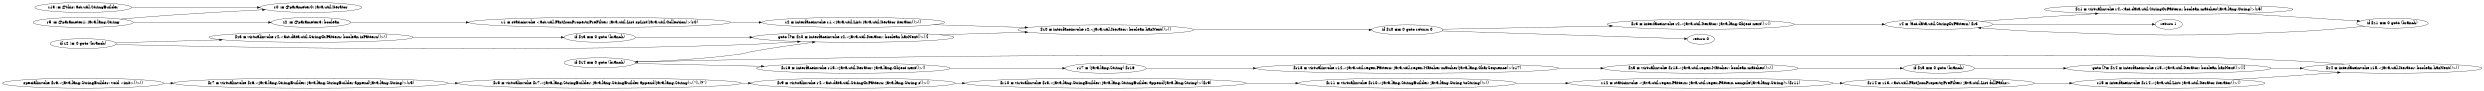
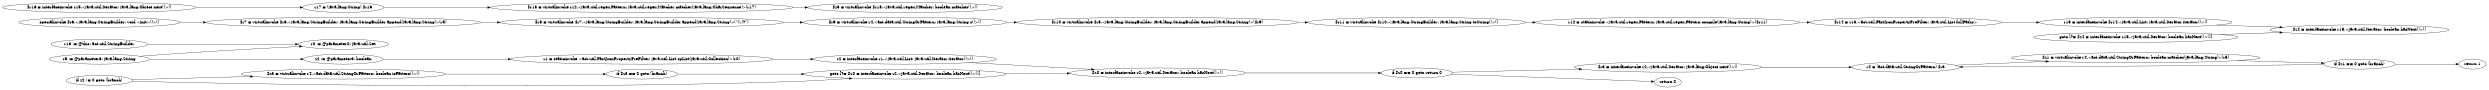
(311, 7) -> (343, 44)
(83, 22) -> (99, 59)
(2072, 24) -> (2426, 64)
(600, 63) -> none
(1939, 68) -> none
